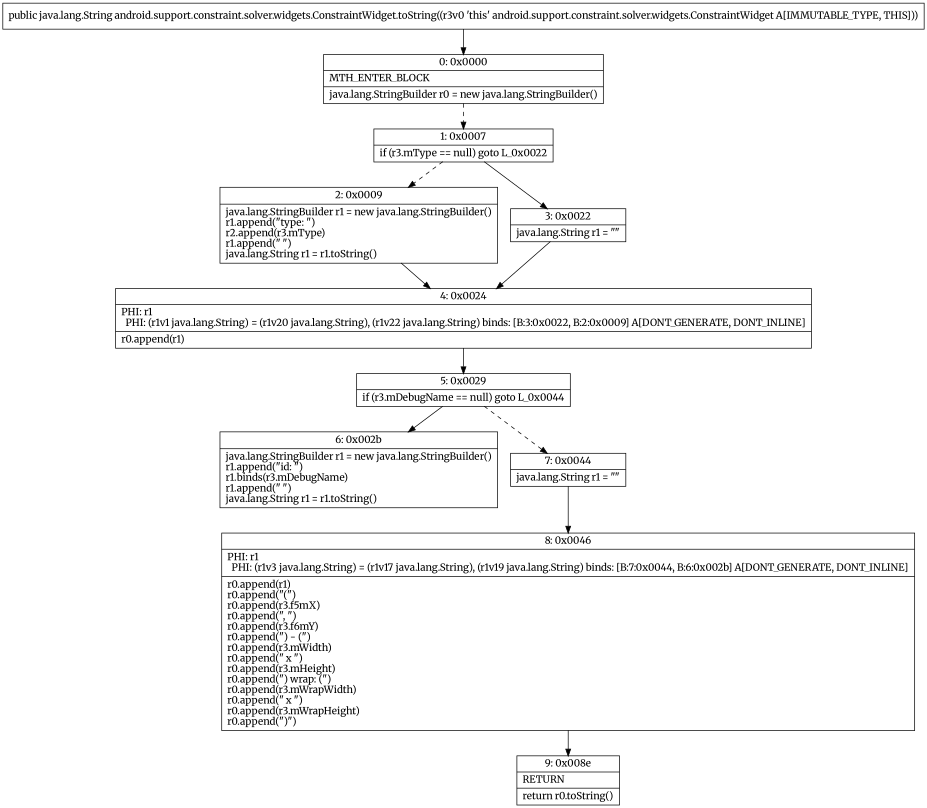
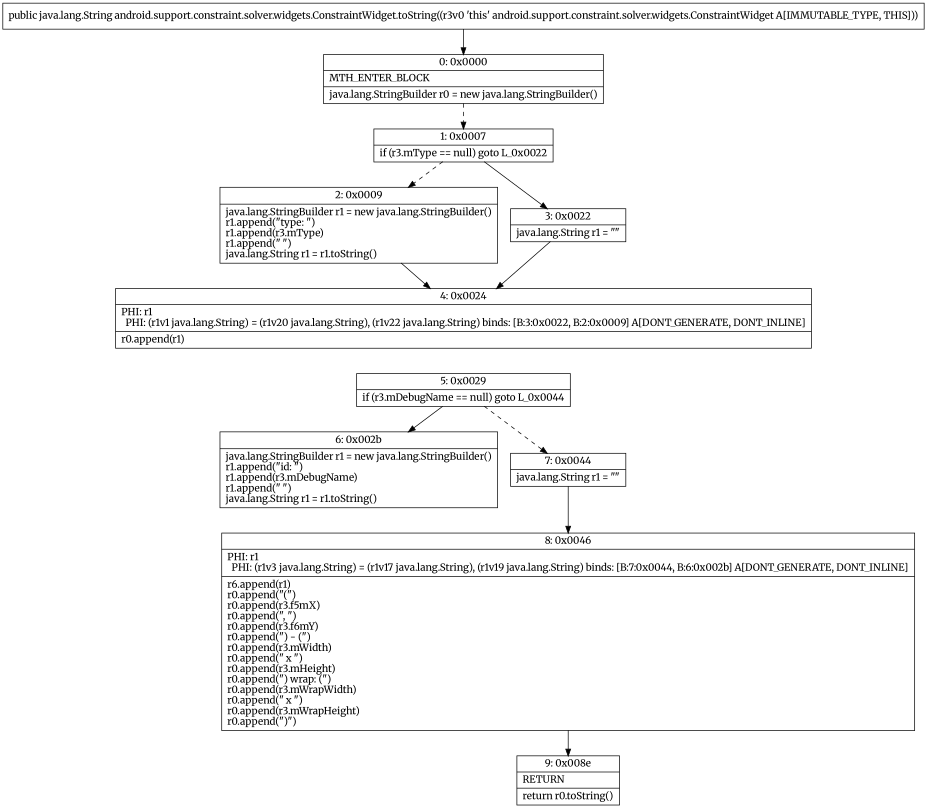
(275, 233) -> (275, 233)
(463, 357) -> none
(287, 478) -> (292, 478)
(259, 585) -> (259, 585)
